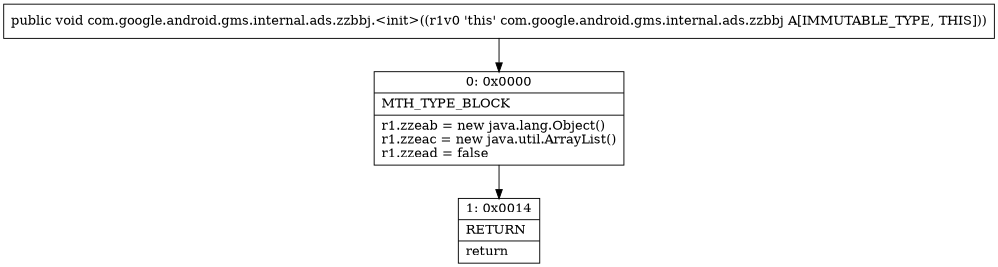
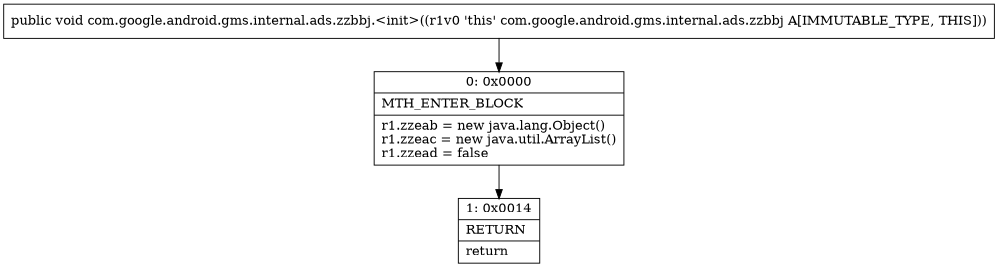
(446, 104) -> (453, 104)
